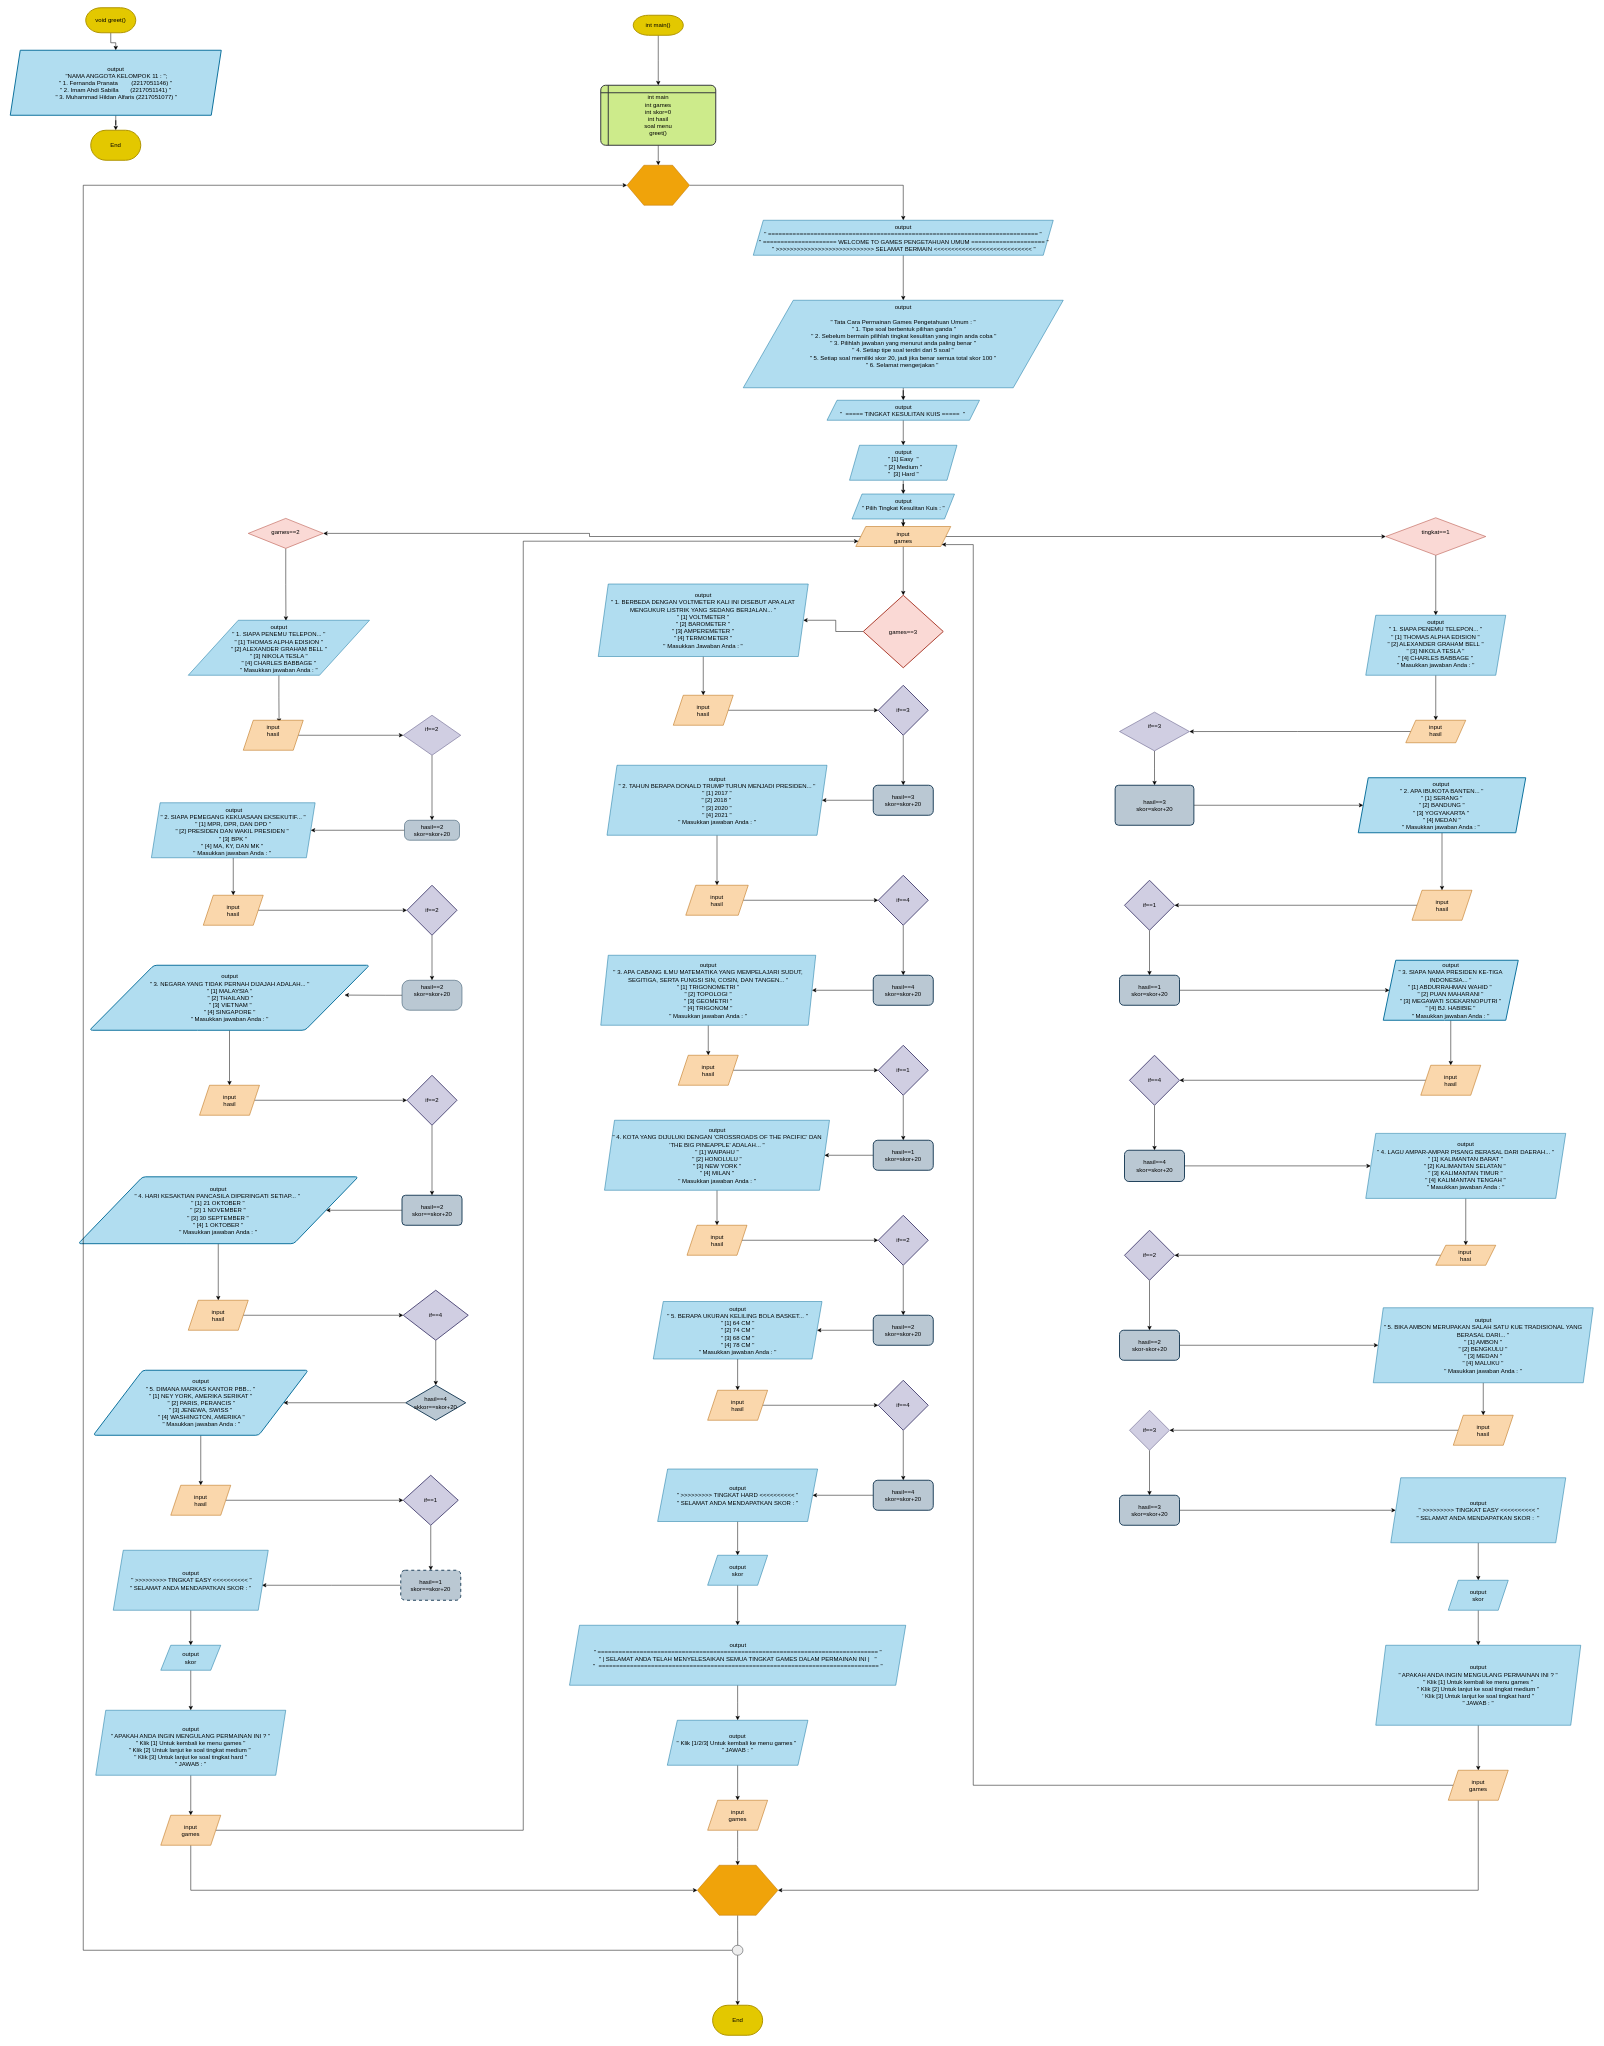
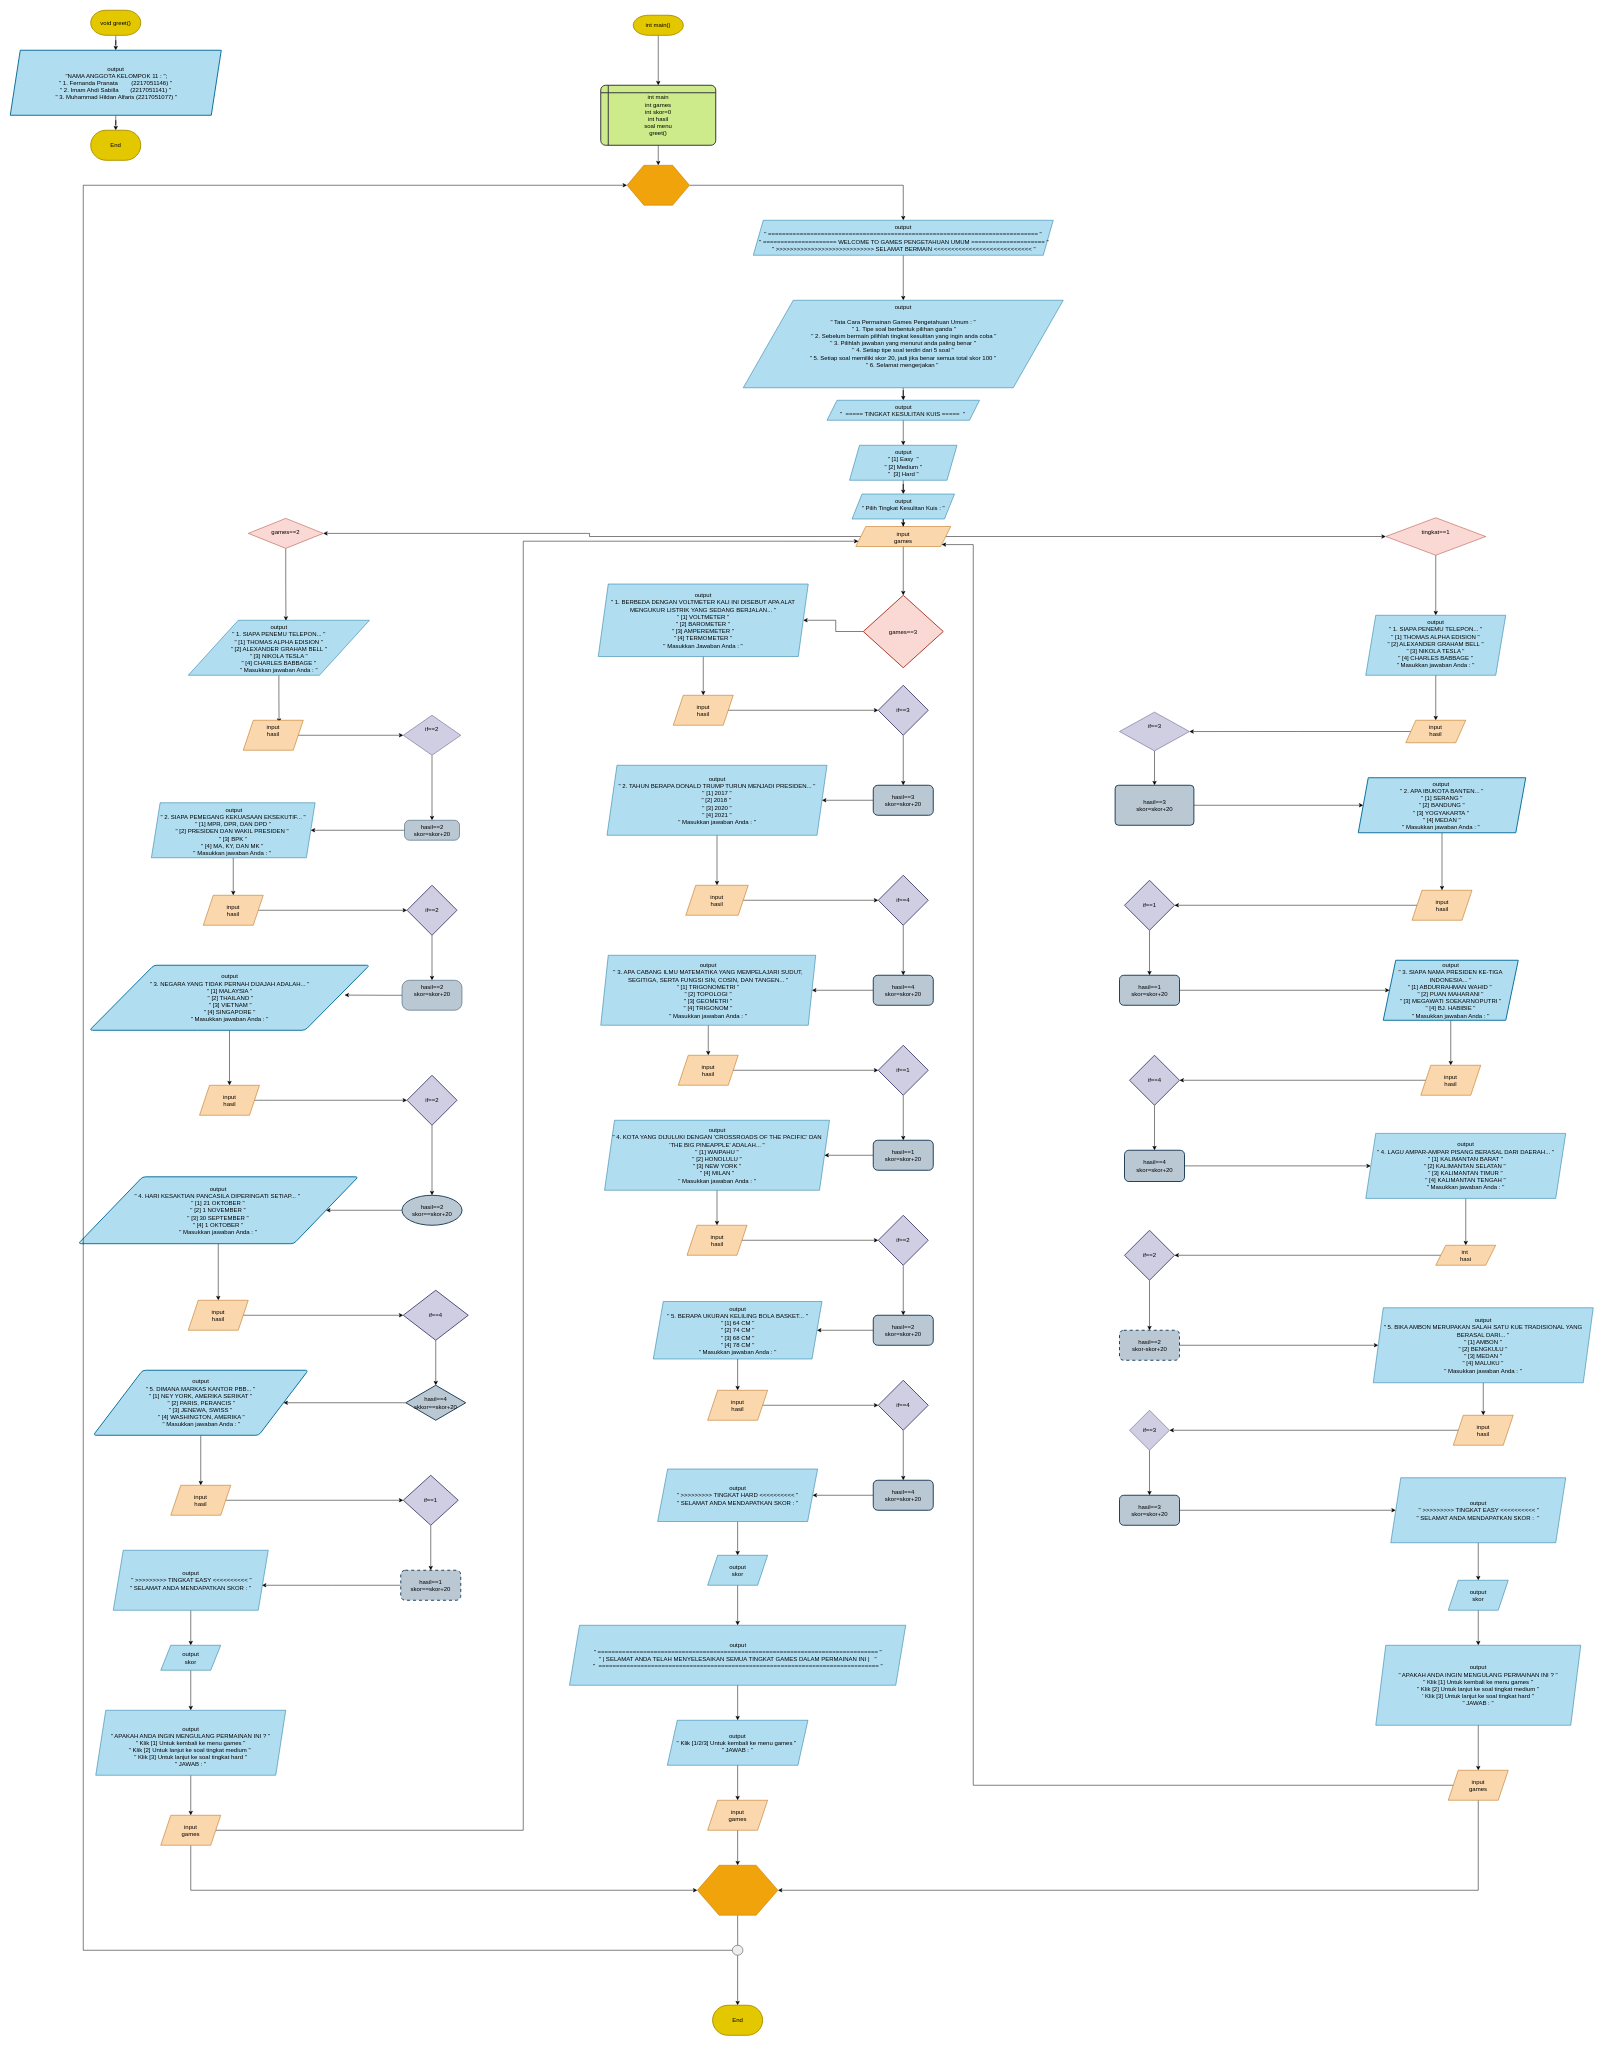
(111, 20) -> (116, 23)
(432, 1210) -> (432, 1210)
(1466, 1255) -> (1466, 1255)
(1150, 1345) -> (1150, 1345)
